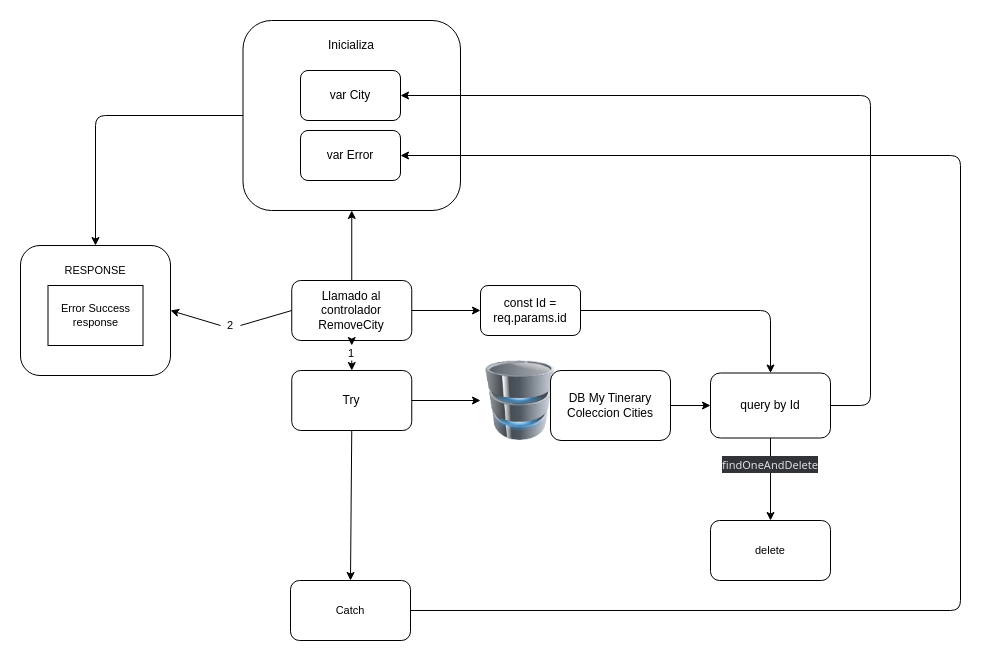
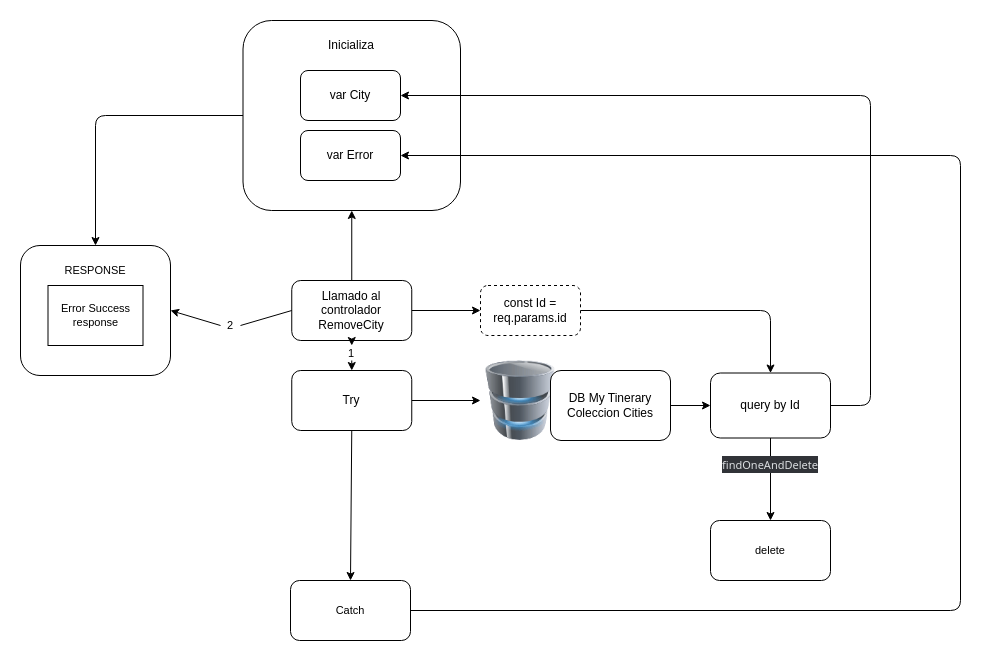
(531, 311) -> (531, 311)
